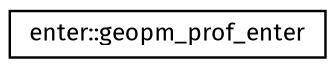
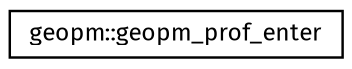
(168, 34) -> (176, 34)
